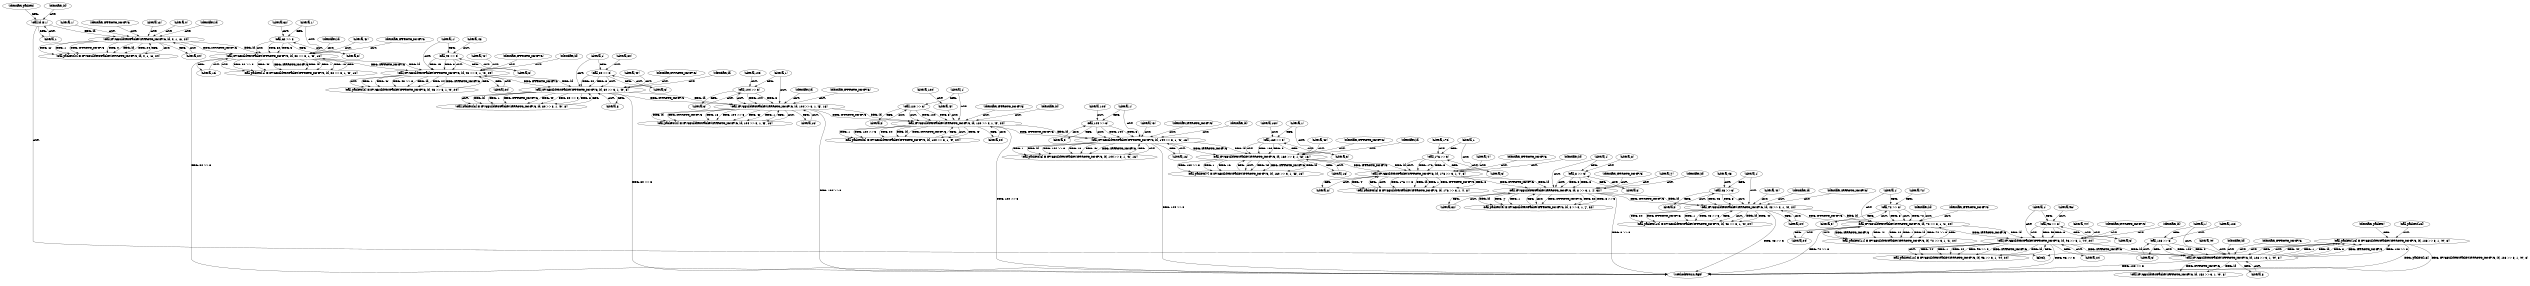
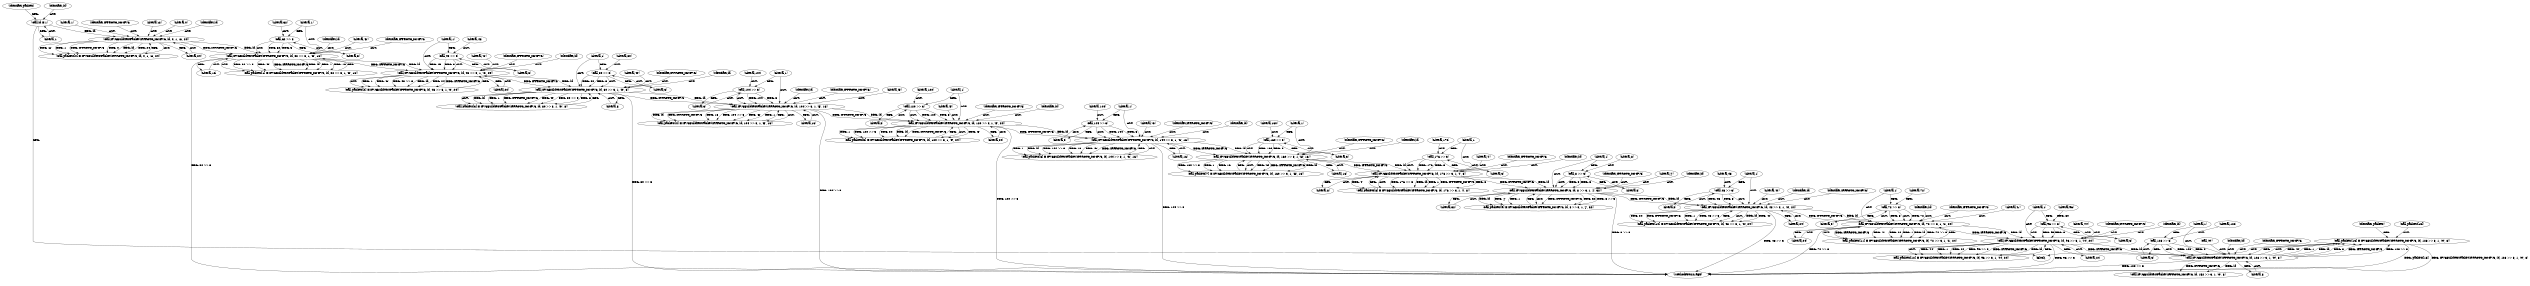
(753, 73) -> (753, 73)
none -> (894, 90)
(935, 98) -> (916, 97)
(37, 140) -> (37, 140)
(1320, 140) -> none
none -> (2013, 208)
(2063, 216) -> (2063, 216)
(2207, 241) -> (2207, 241)
